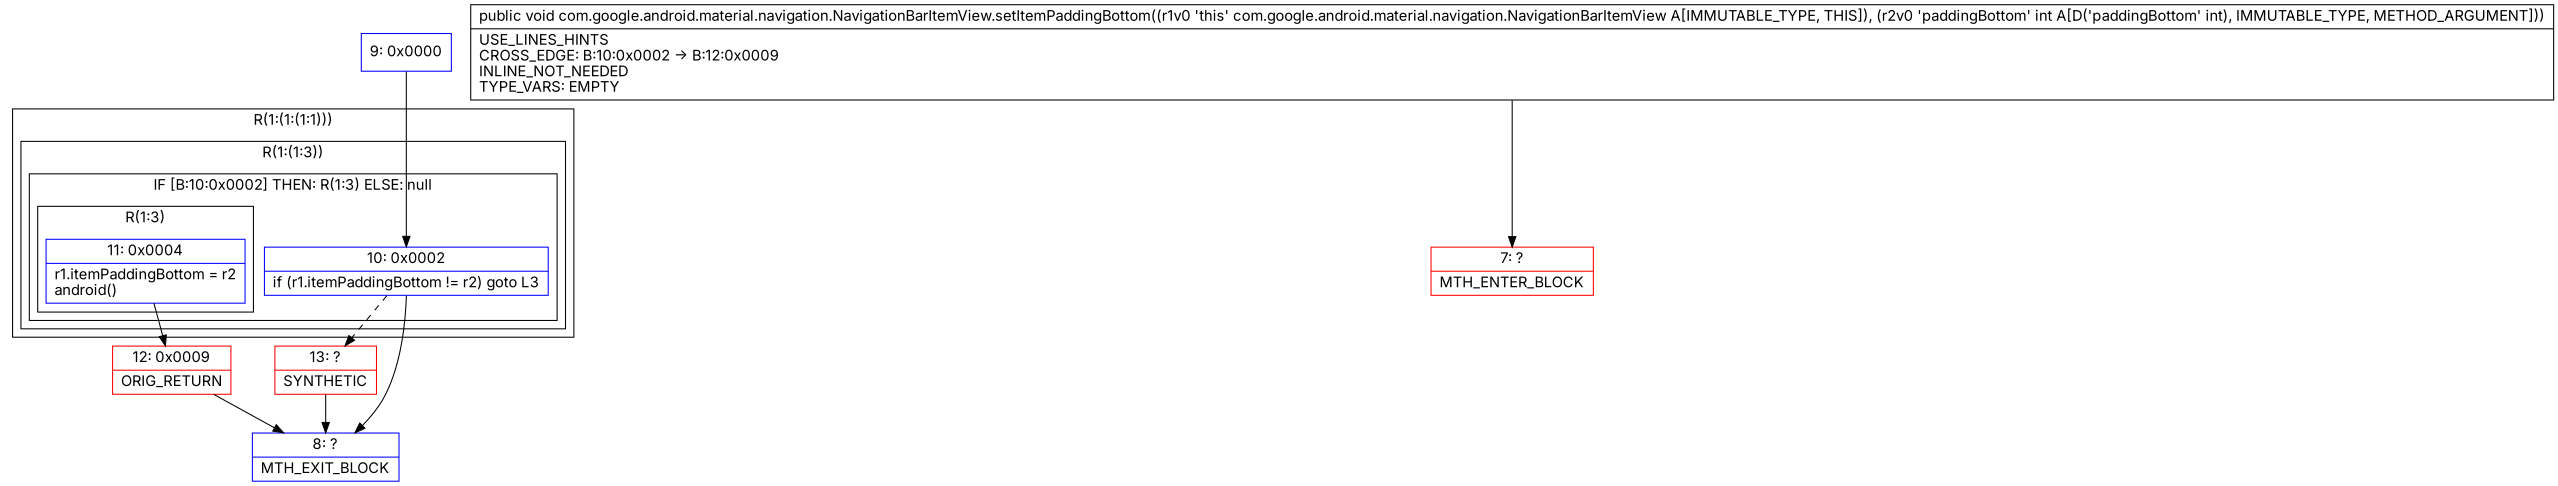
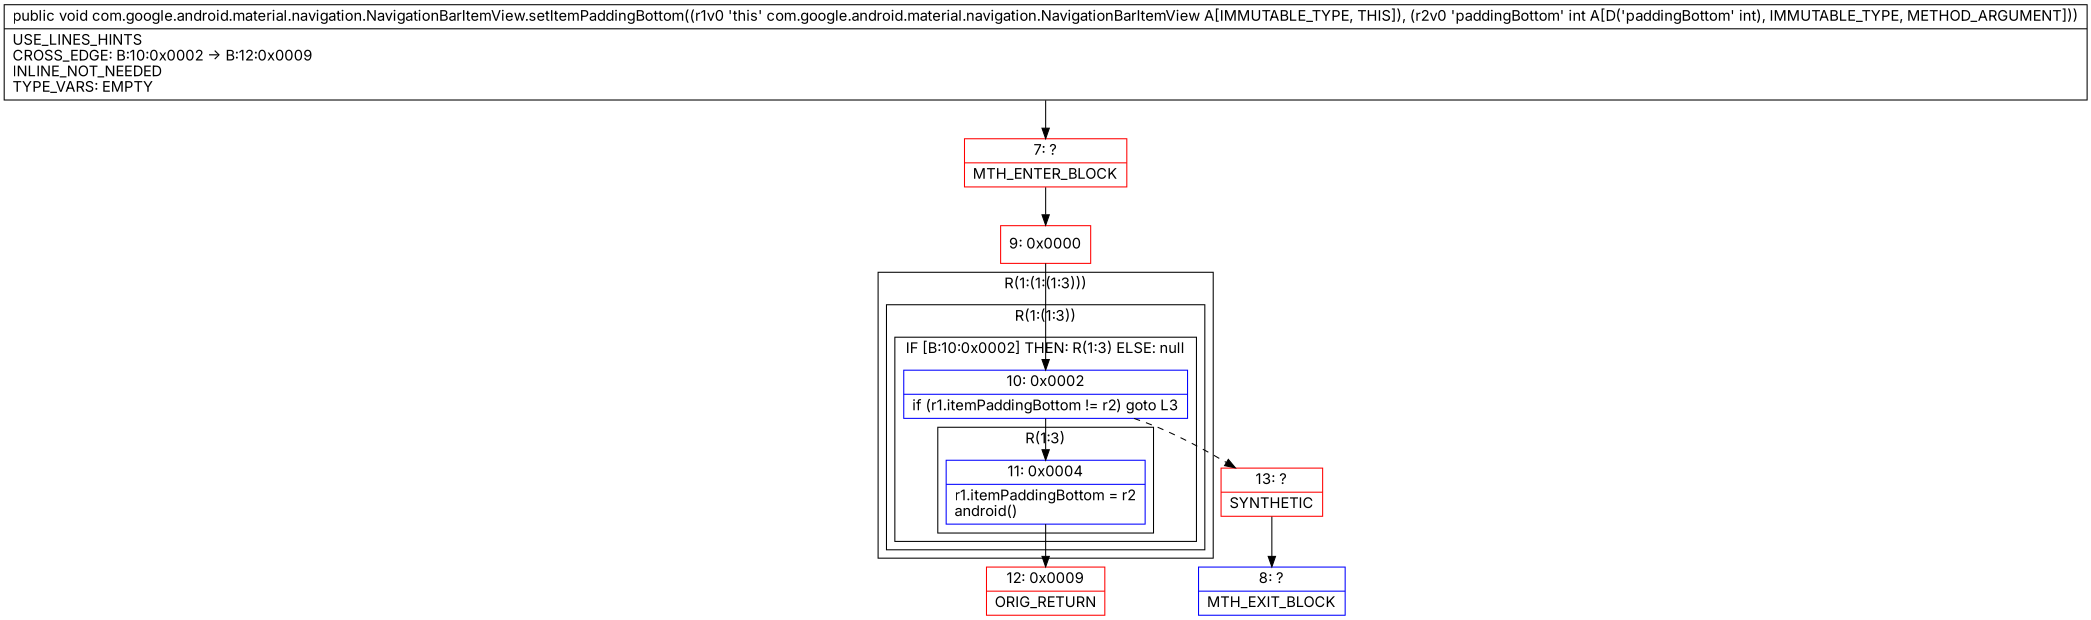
(406, 52) -> (1046, 245)
(293, 121) -> (1046, 284)
none -> (1046, 201)
(397, 365) -> (1046, 434)
(244, 411) -> none
